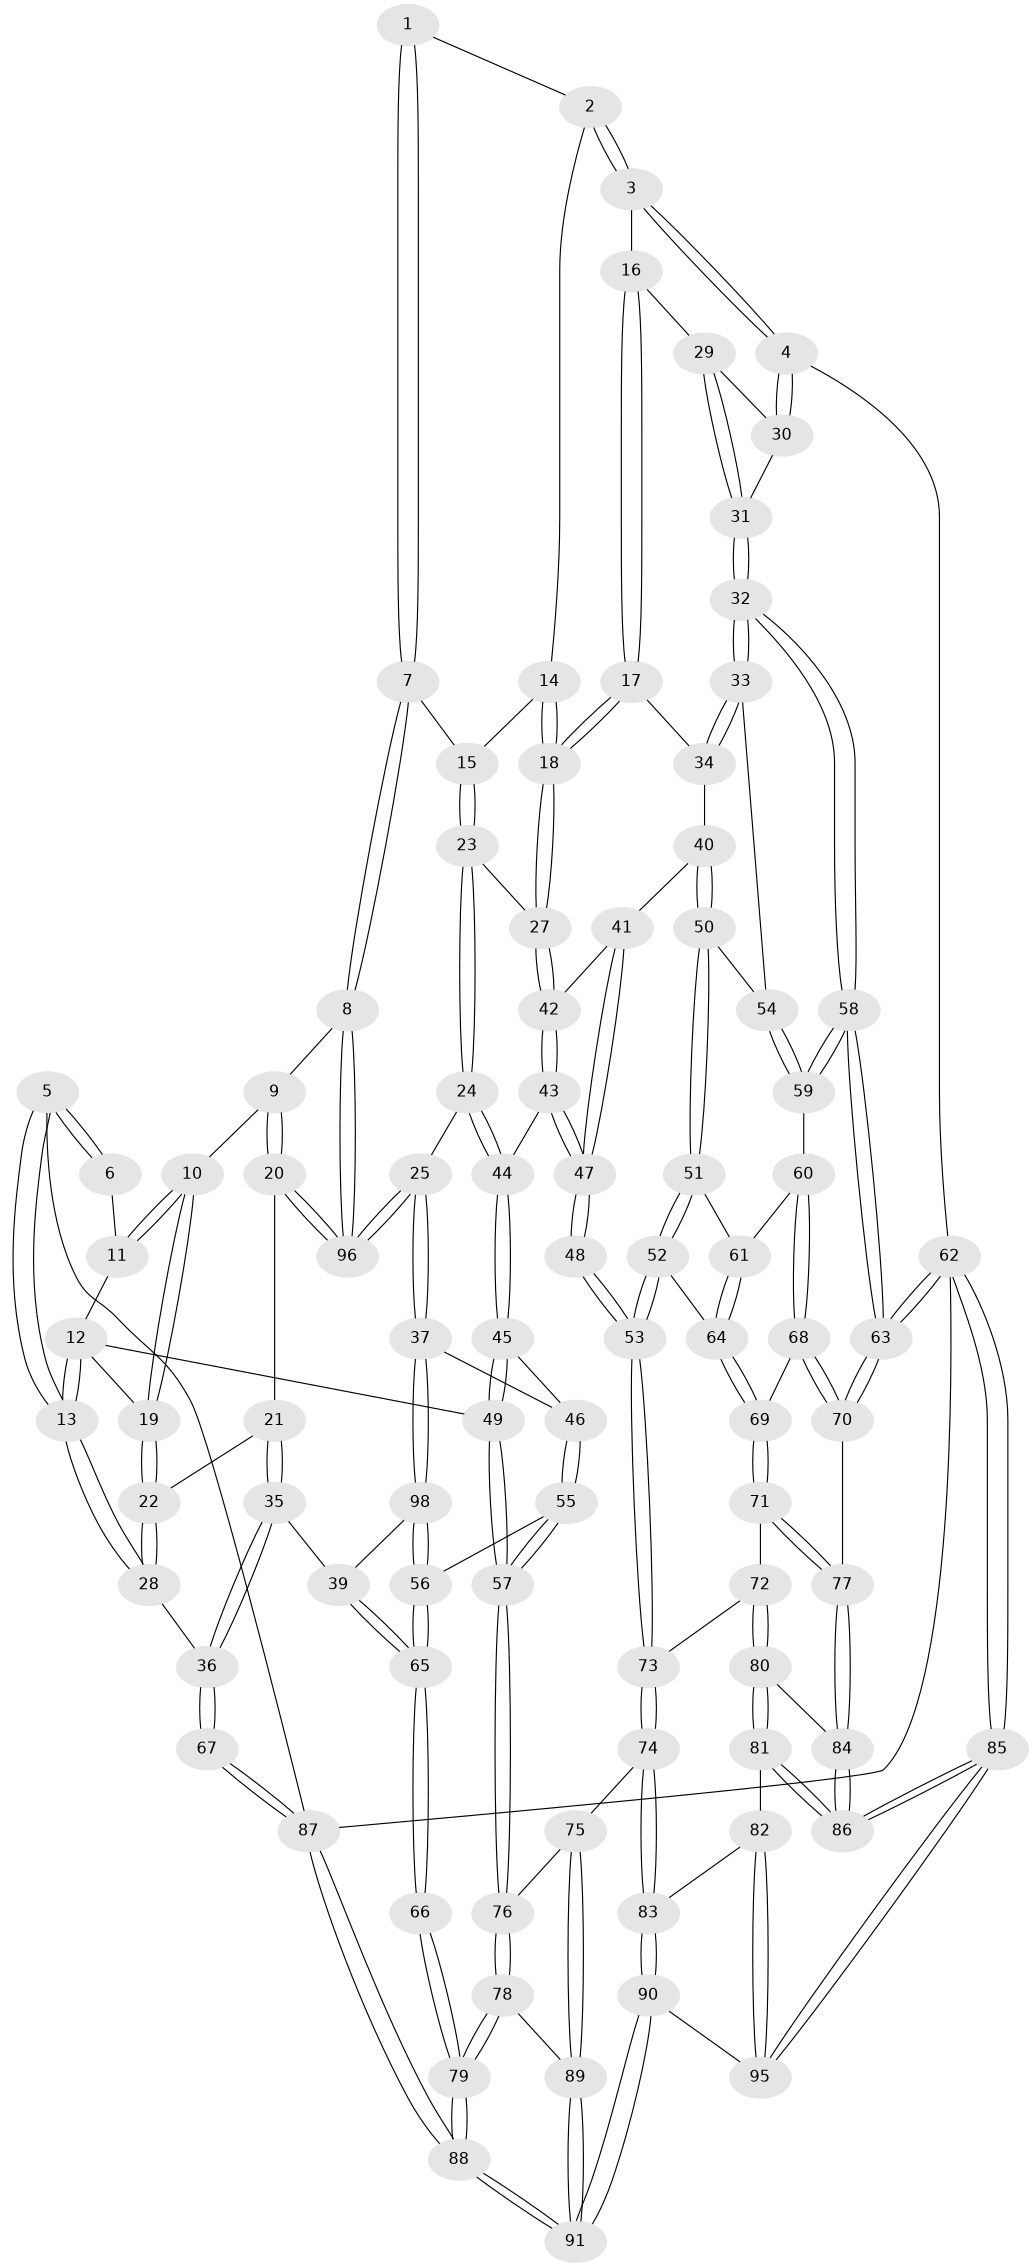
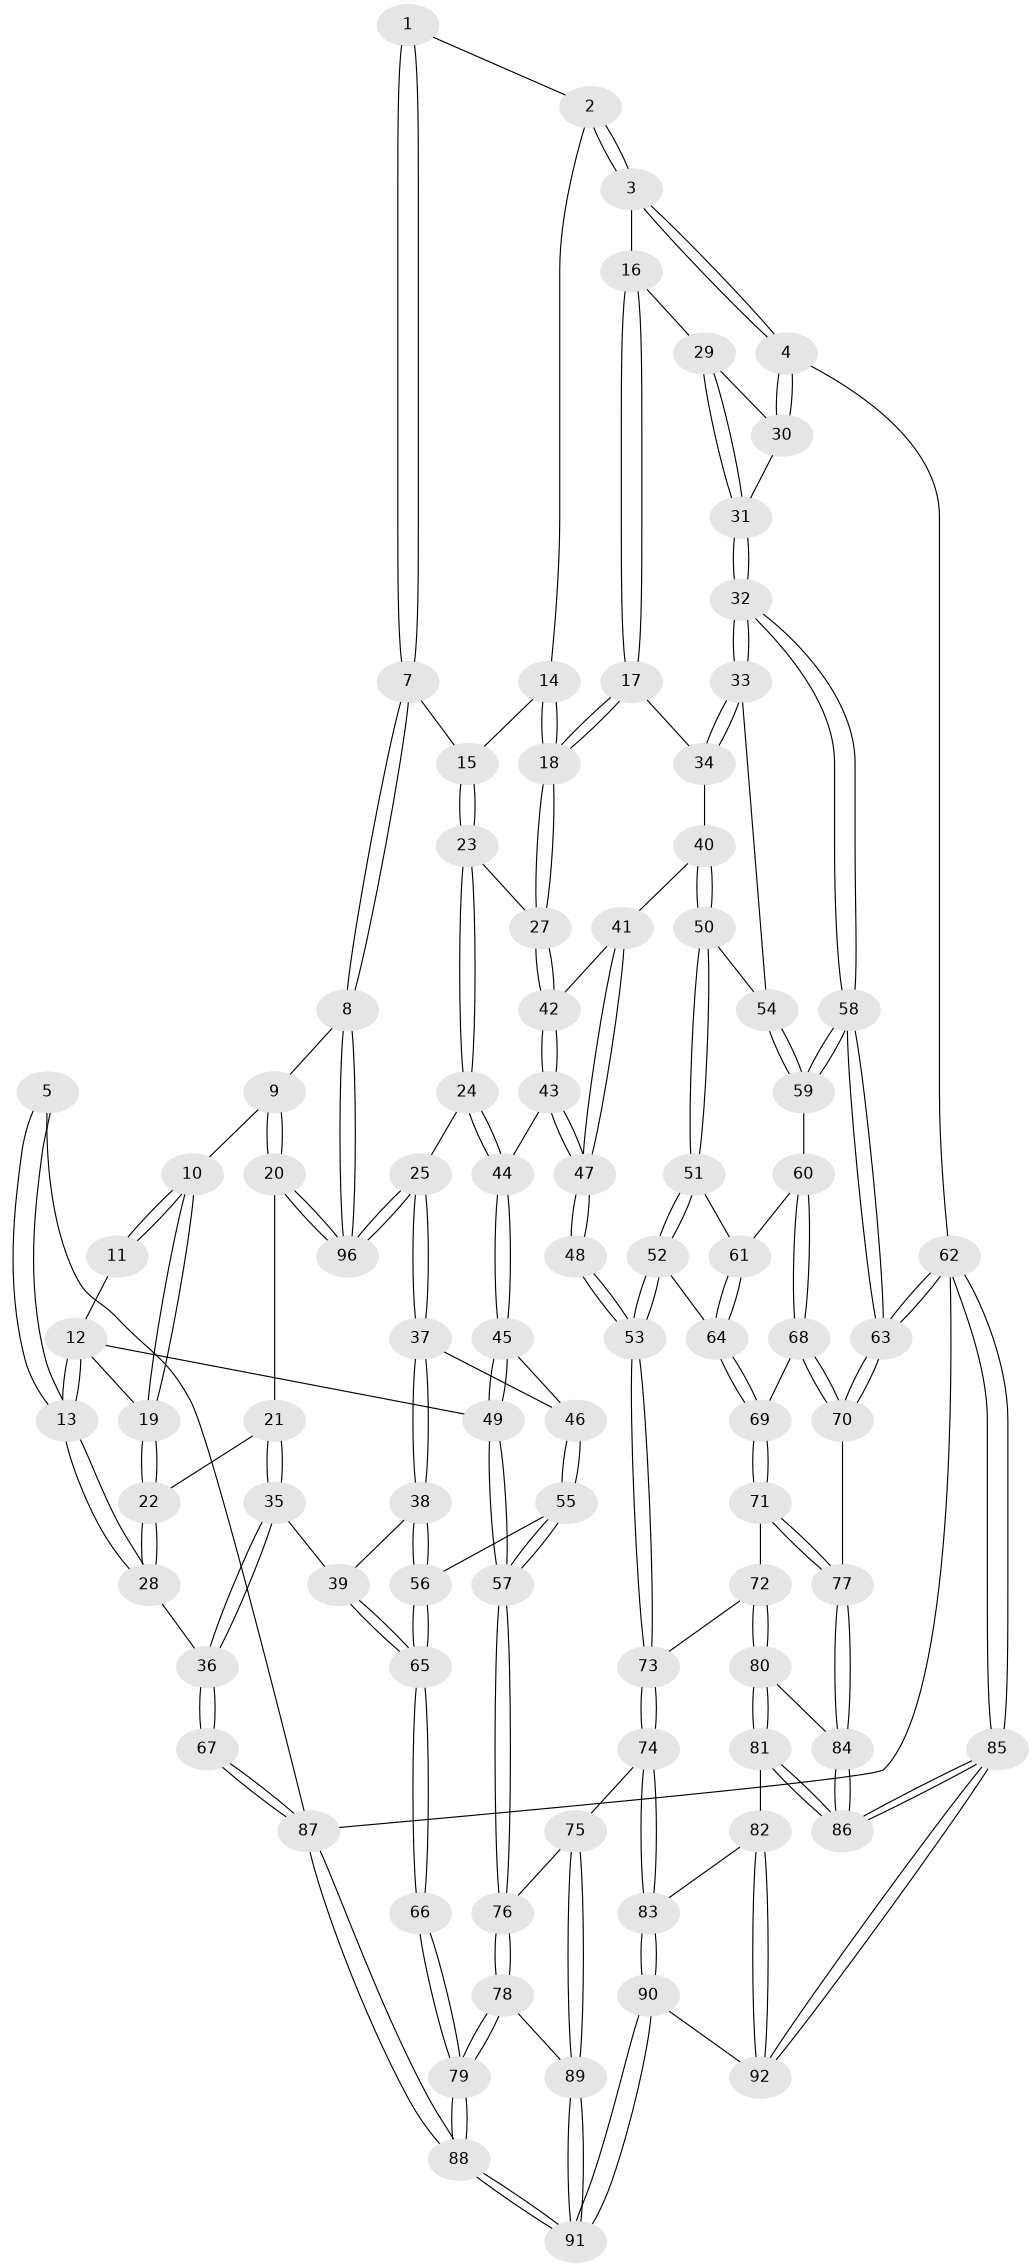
(110, 1174) -> none
(421, 1503) -> (421, 1503)
(760, 2078) -> (760, 2078)
